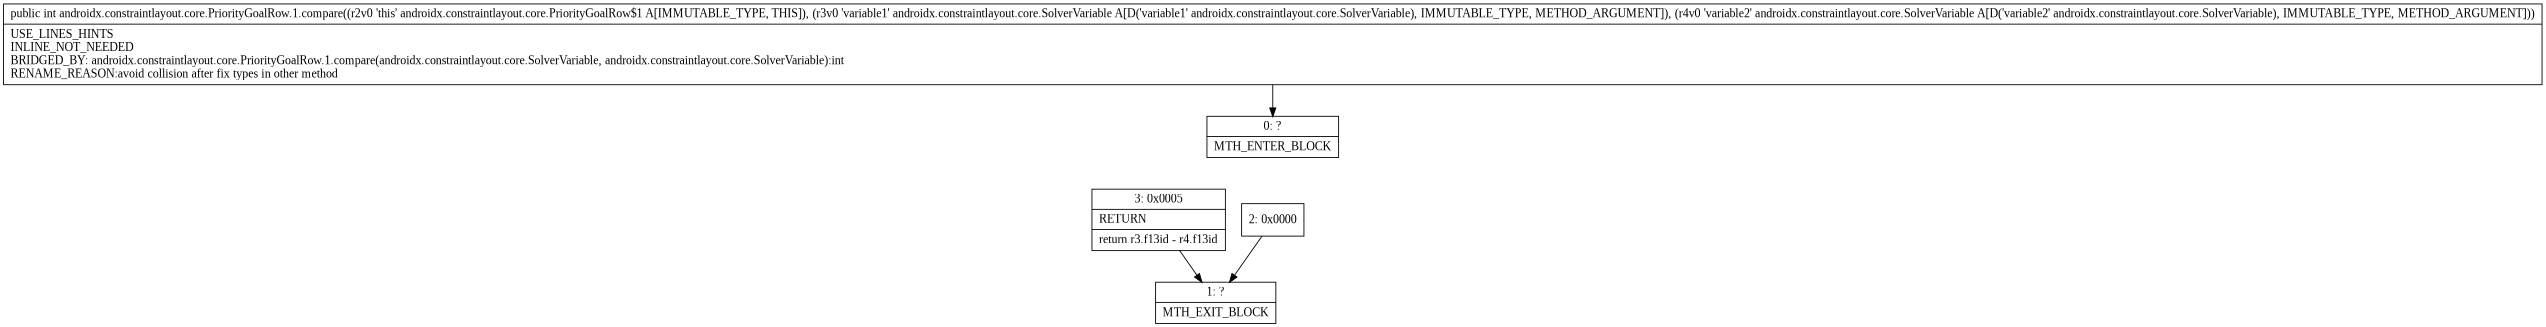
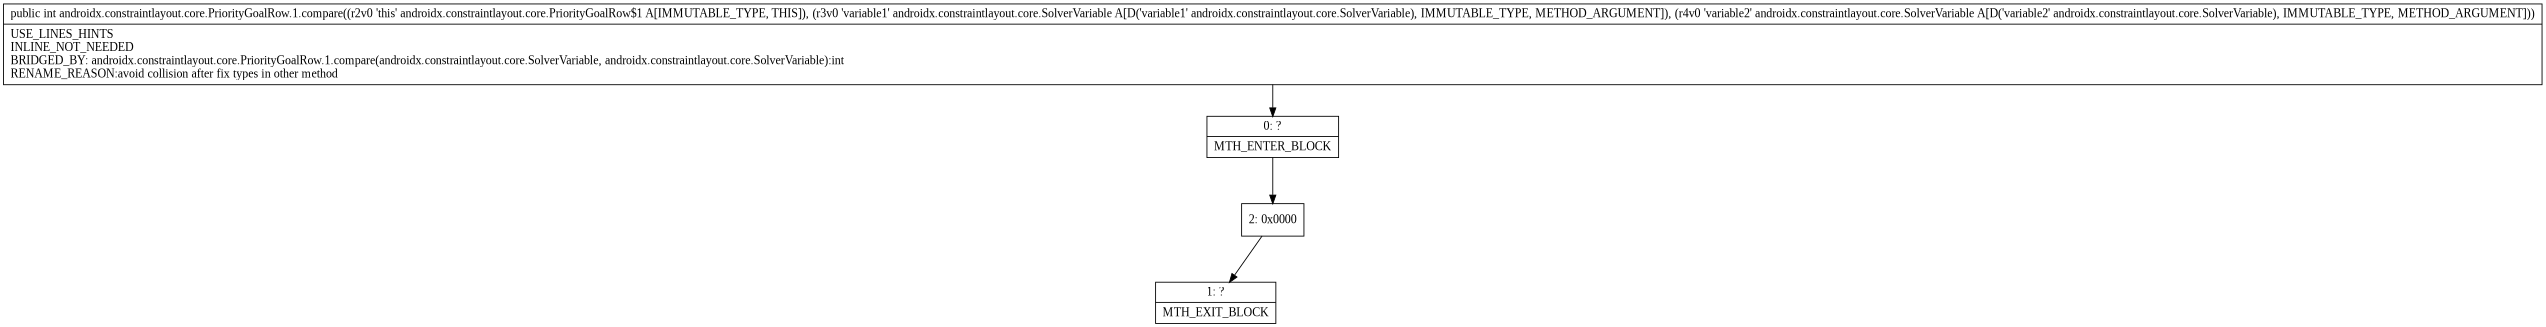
none -> (1273, 176)
(1159, 220) -> none
